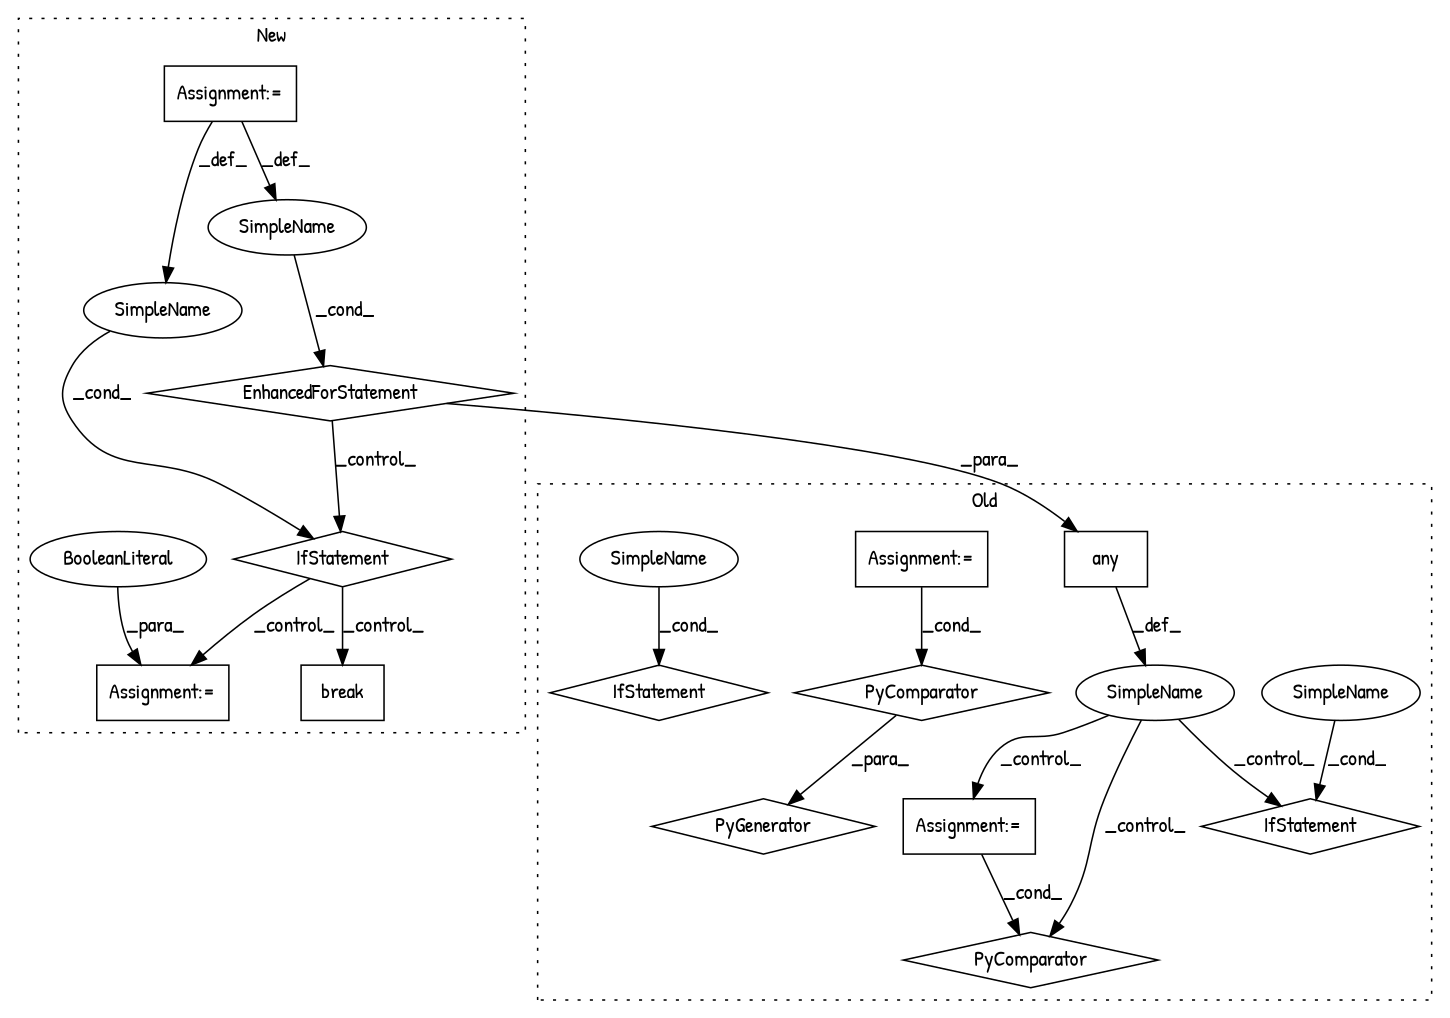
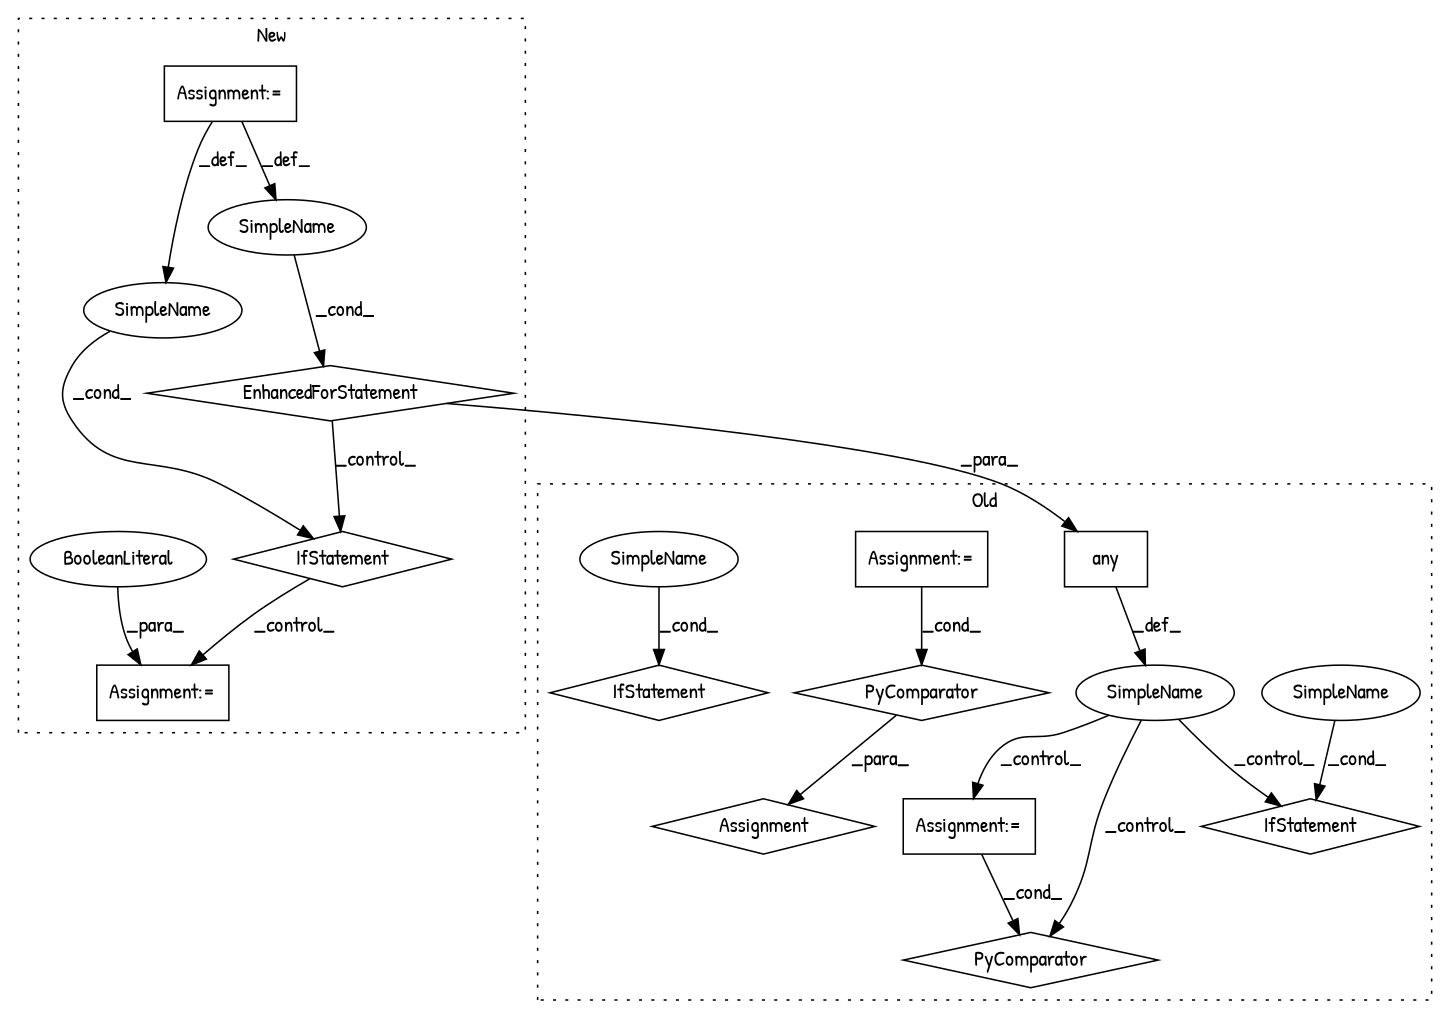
(343, 693) -> none
(763, 826) -> (763, 826)
